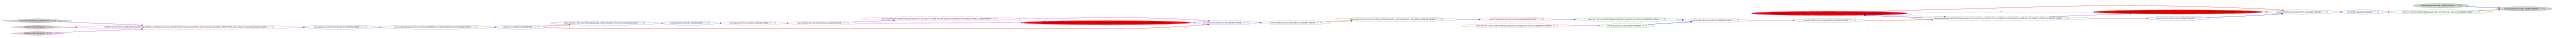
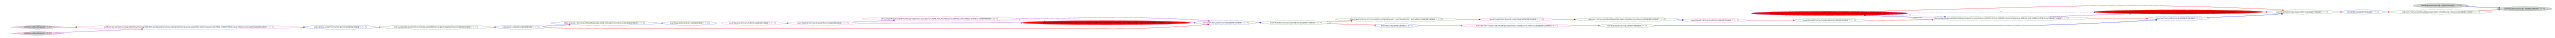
(38, 21) -> none
(718, 23) -> none
(1669, 23) -> (1905, 26)
none -> (1396, 26)
